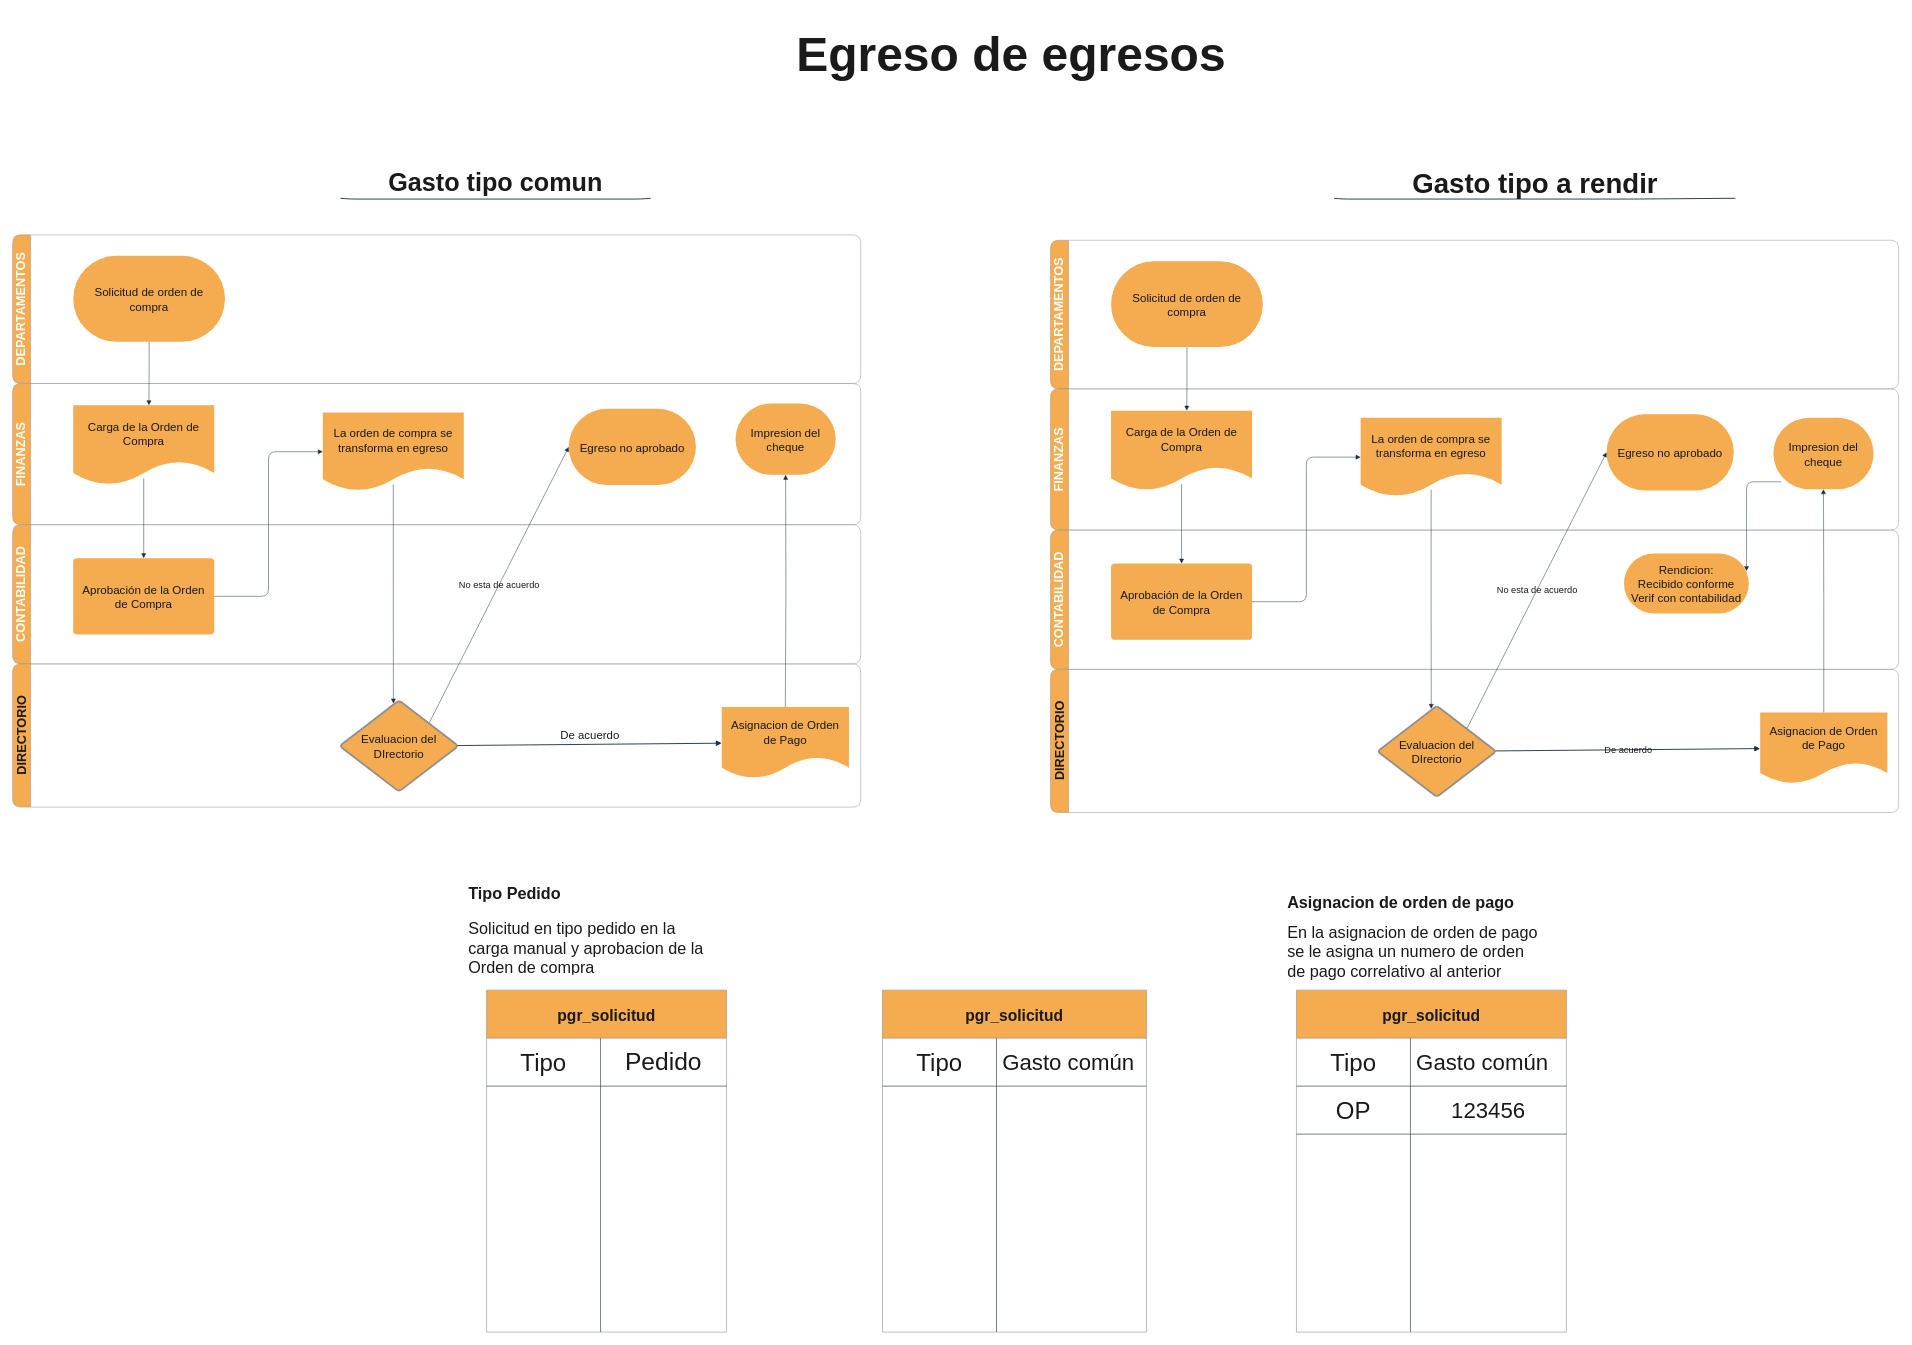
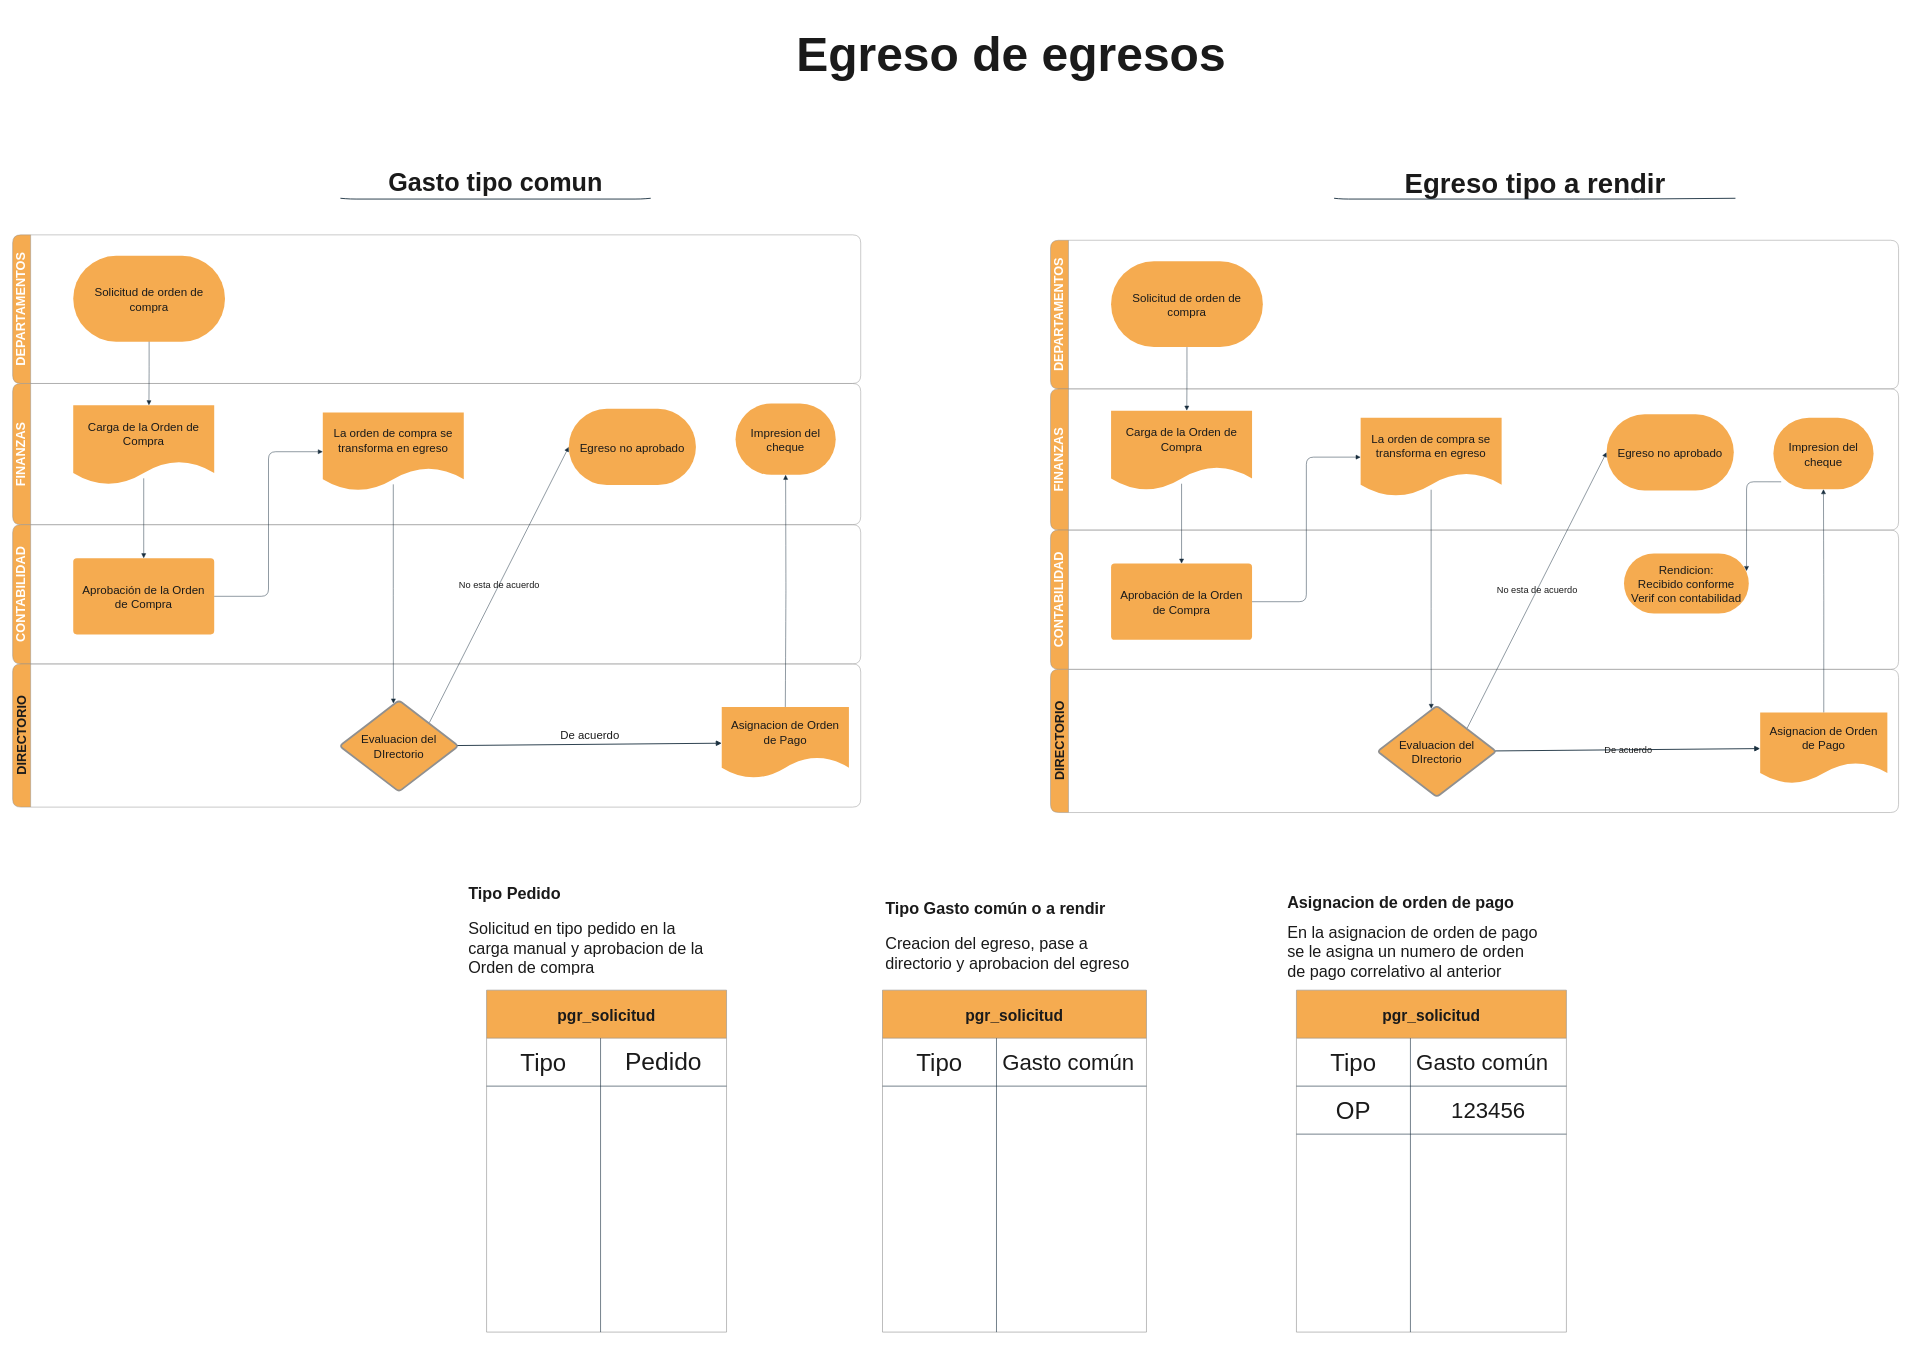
(1535, 183) -> (1535, 183)
none -> (1014, 942)
